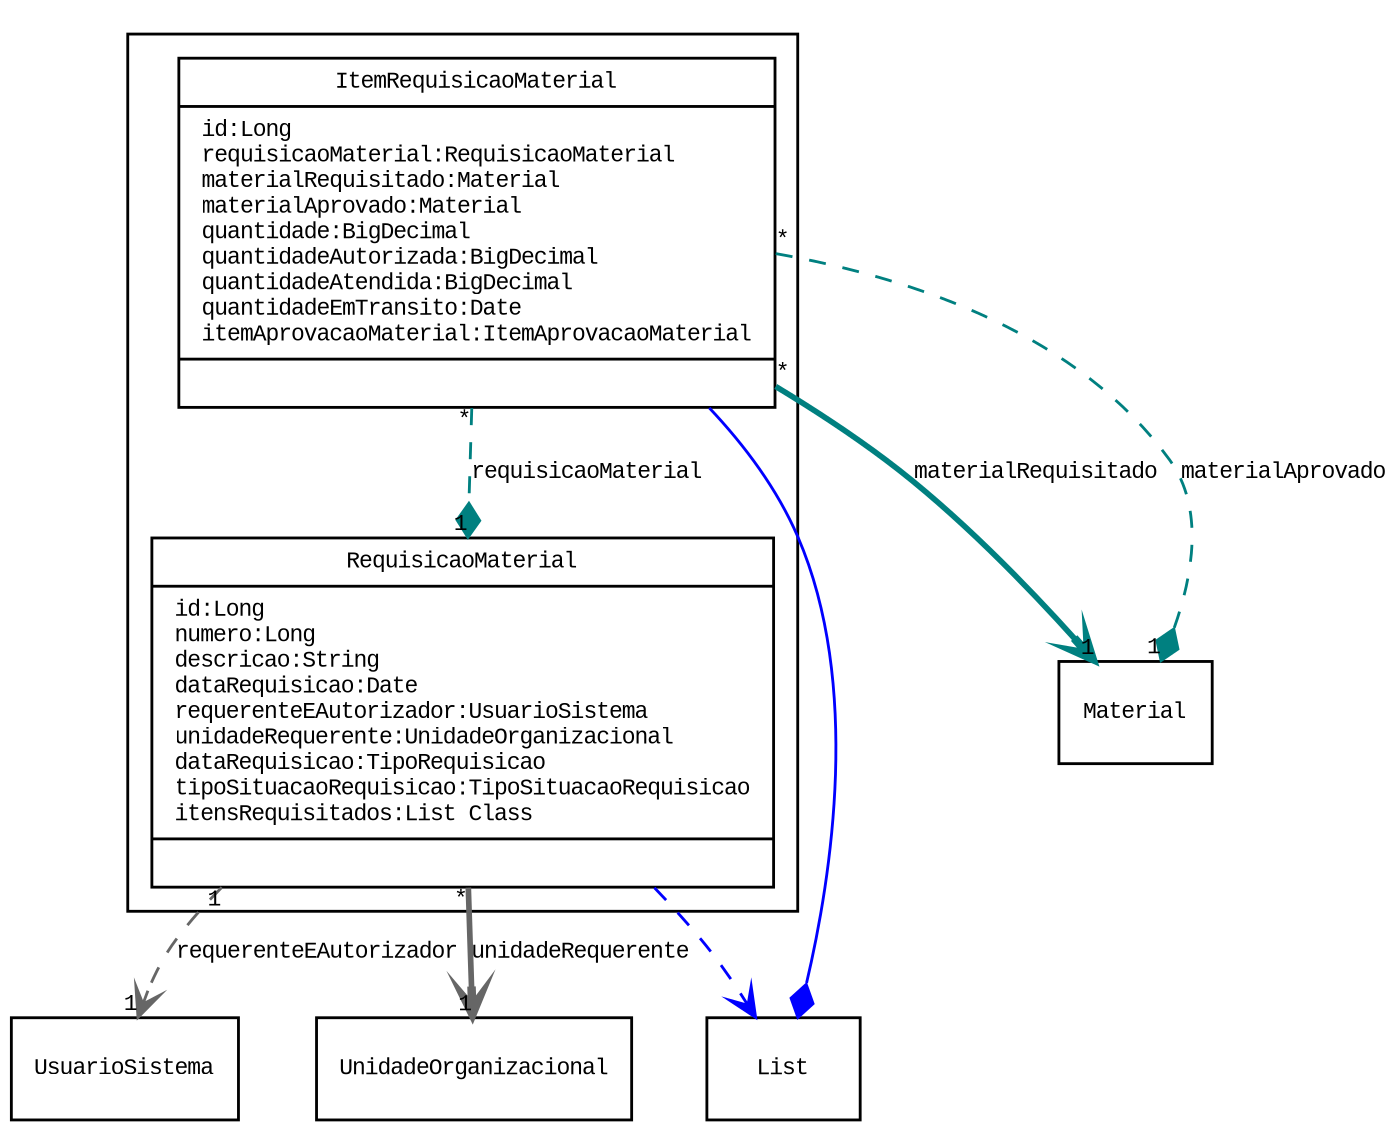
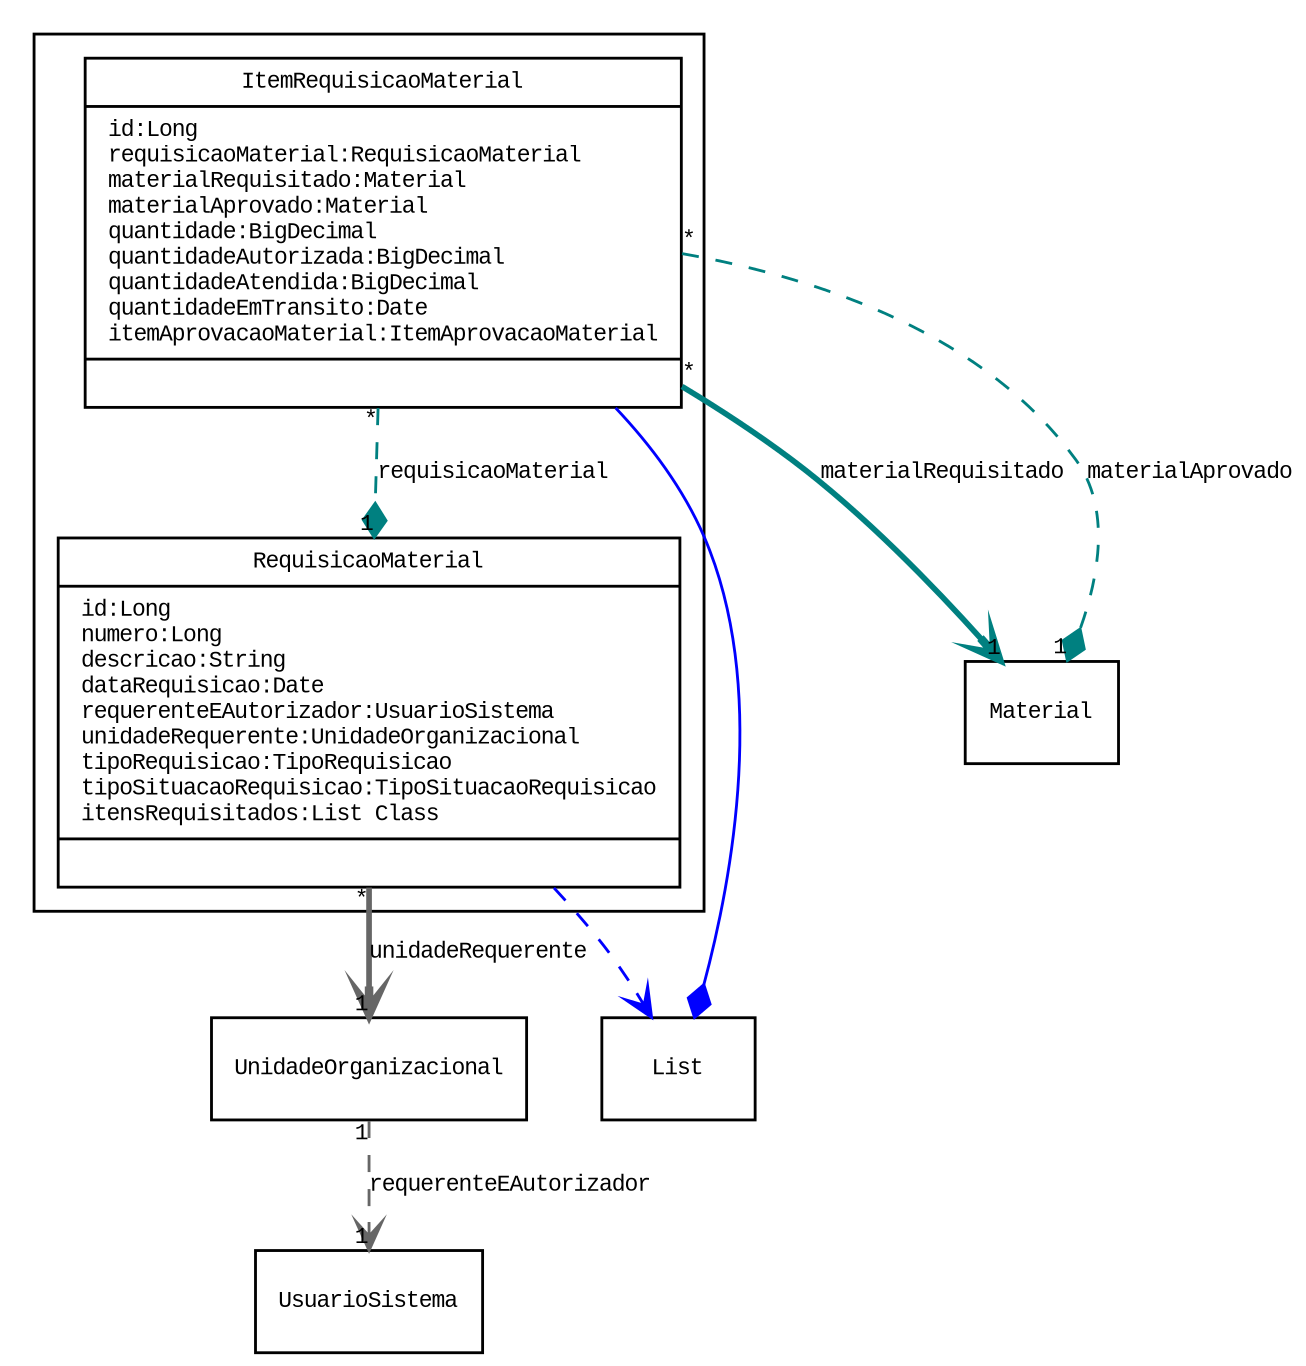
(361, 762) -> (267, 762)
(179, 935) -> (369, 1171)
